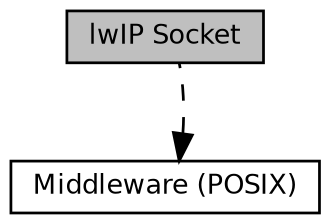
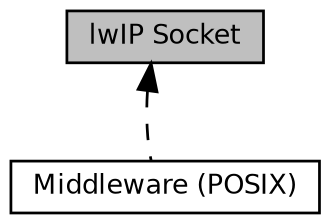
(183, 98) -> (147, 126)
